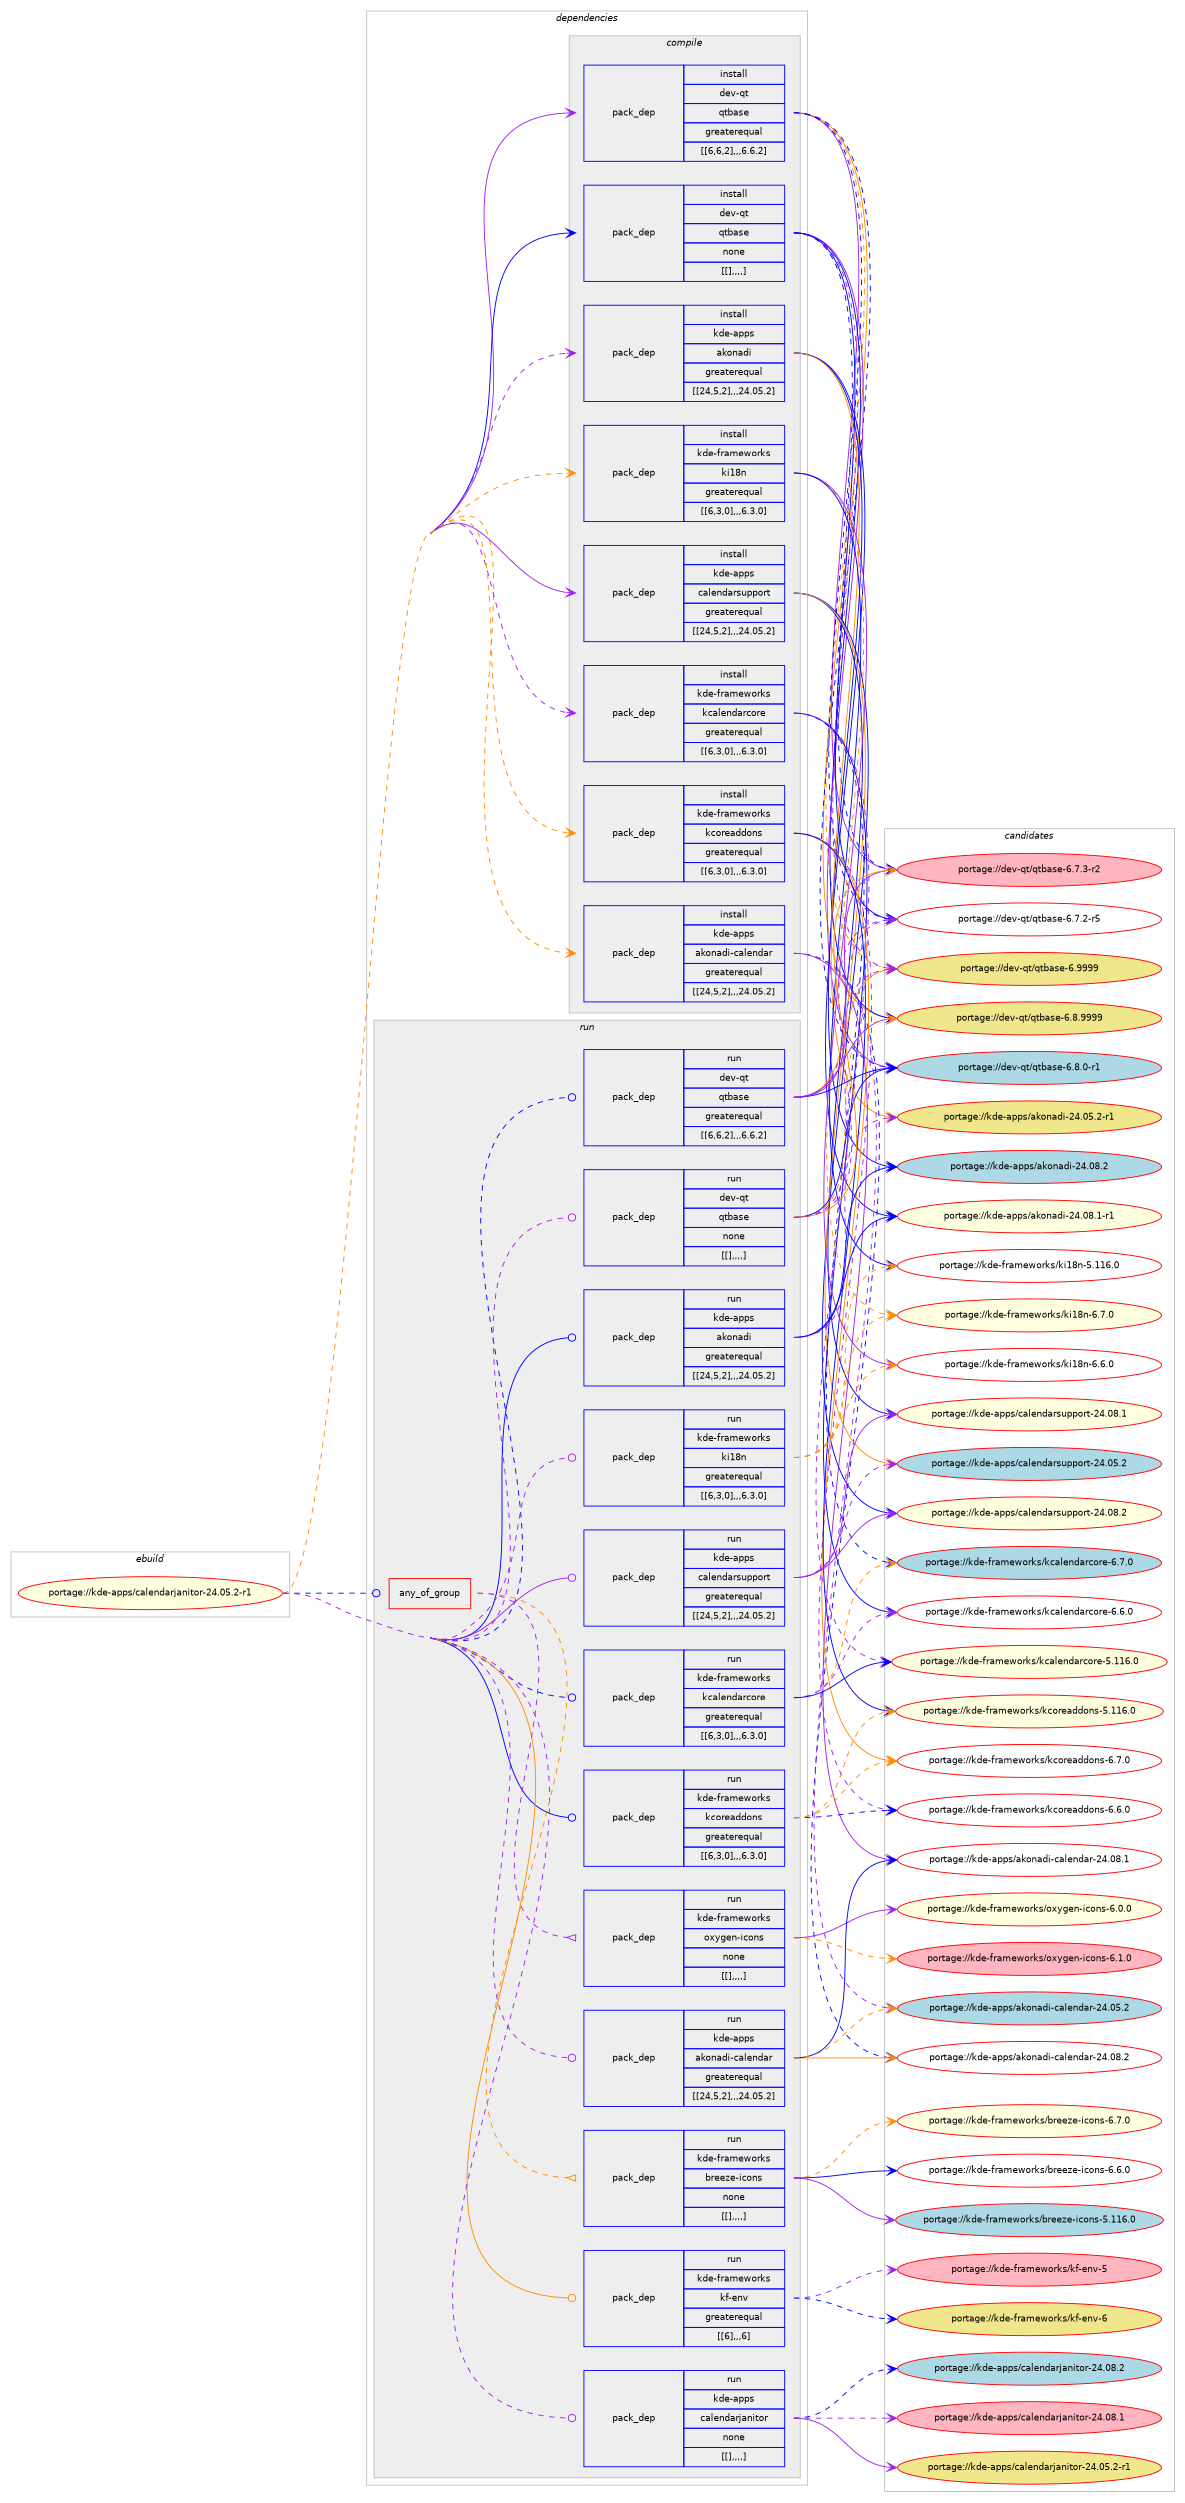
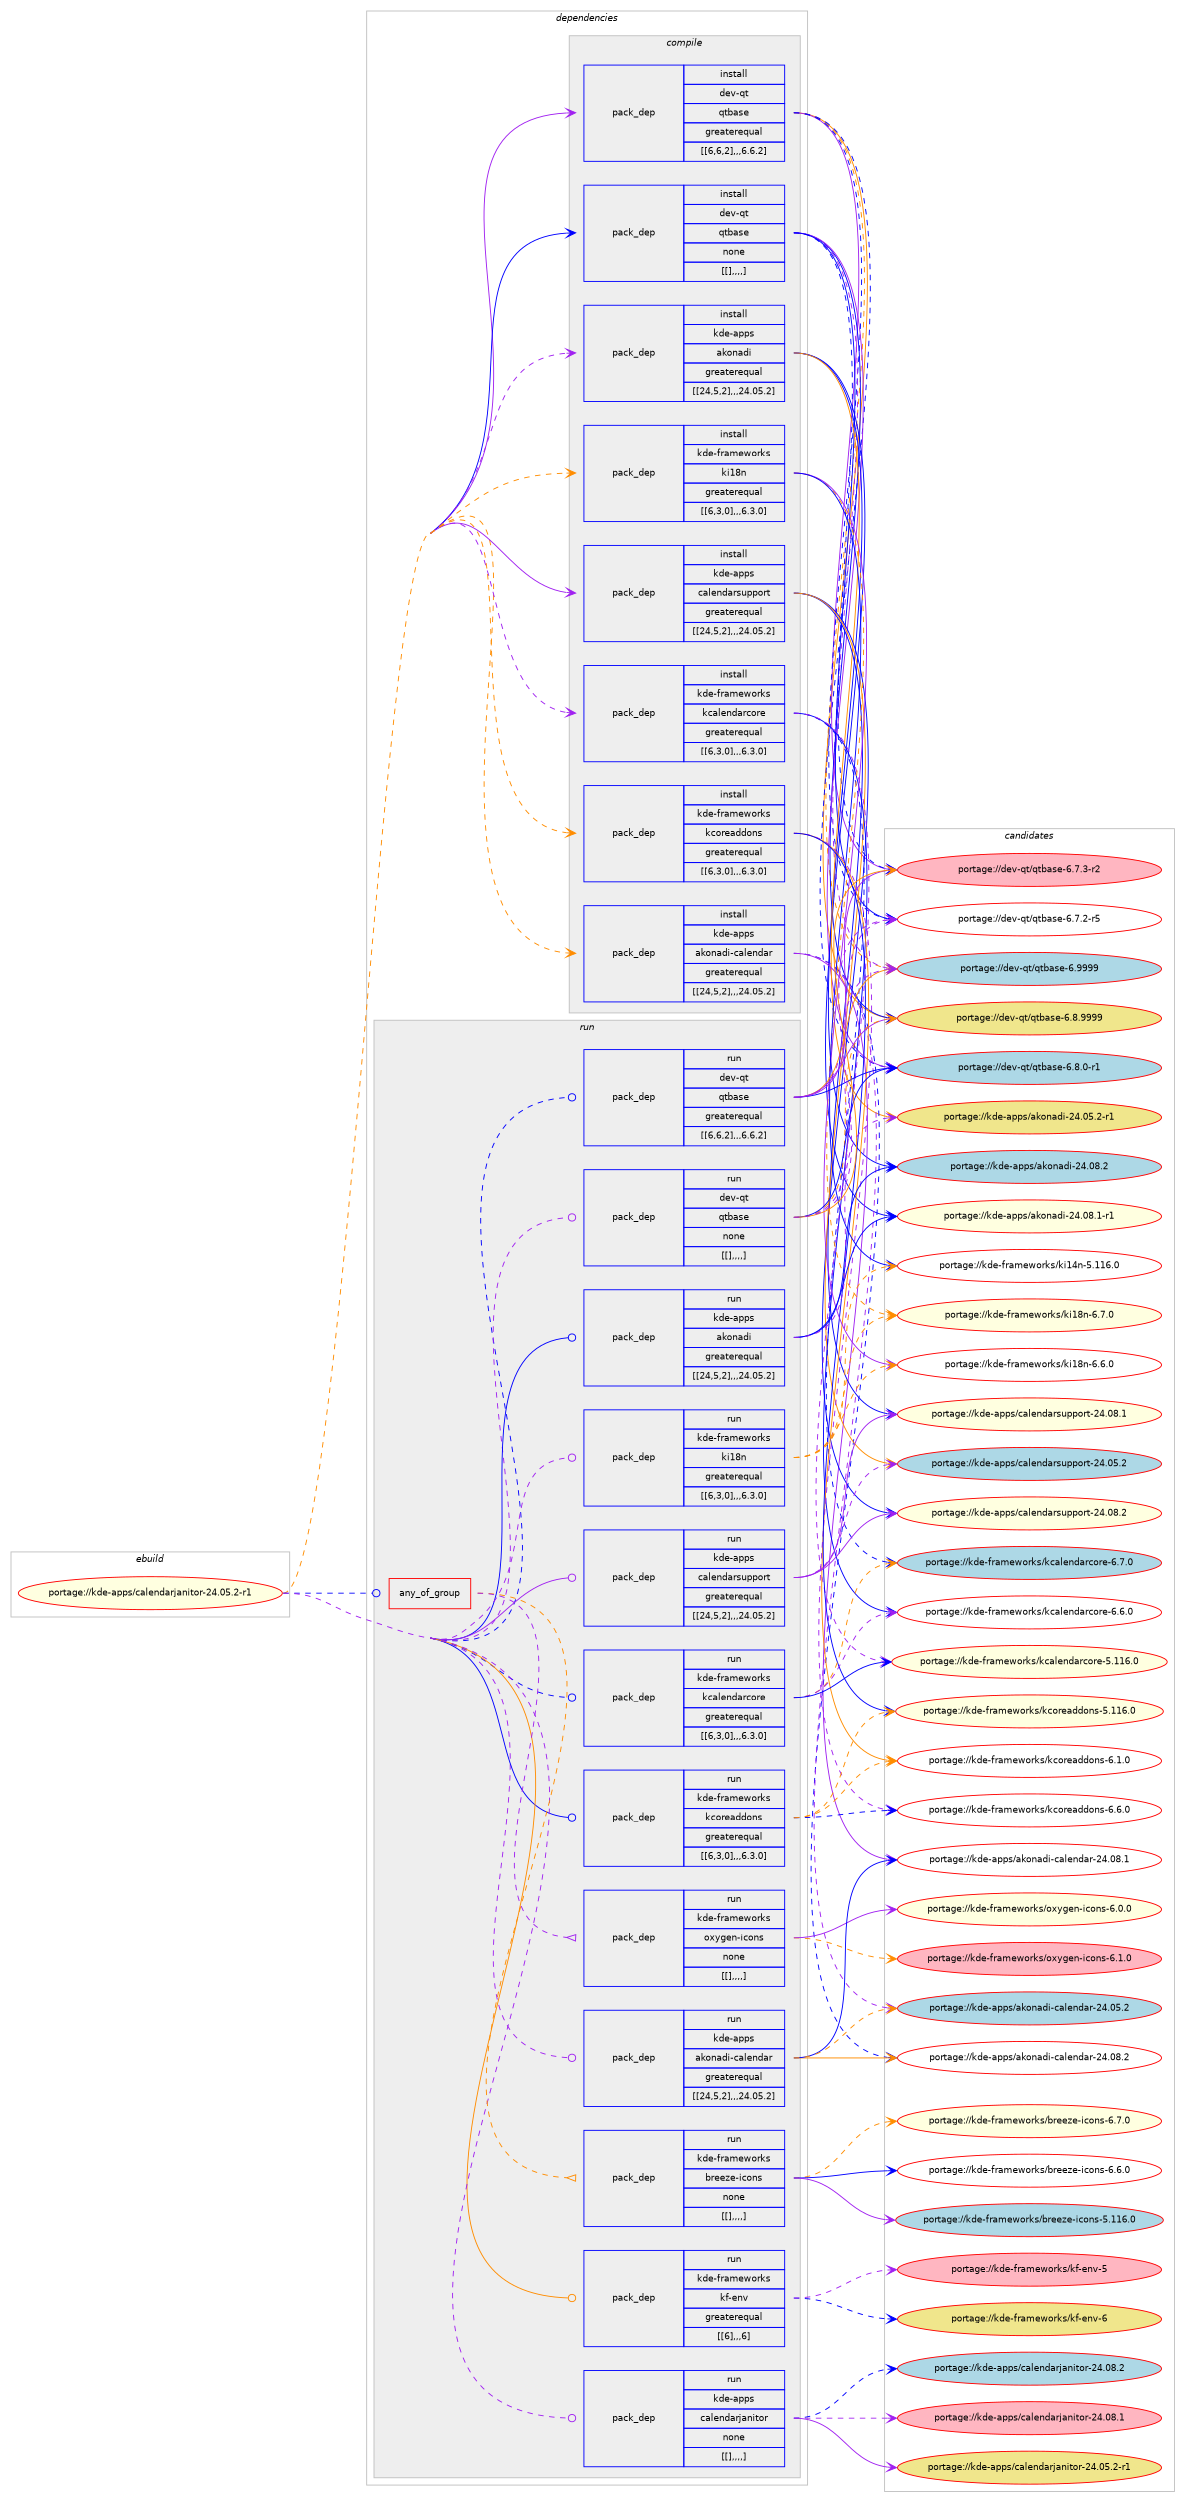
(1030, 969) -> (1030, 969)
(1030, 1266) -> (1030, 1266)
(1030, 1761) -> (1030, 1761)
